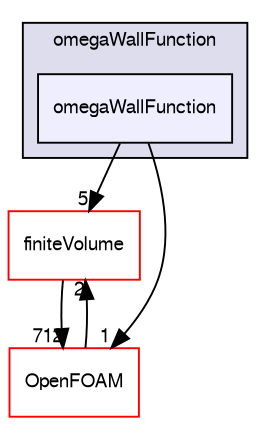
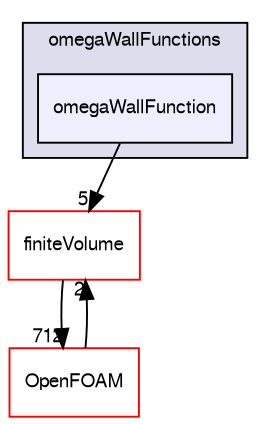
(135, 41) -> (135, 41)
(165, 243) -> none
